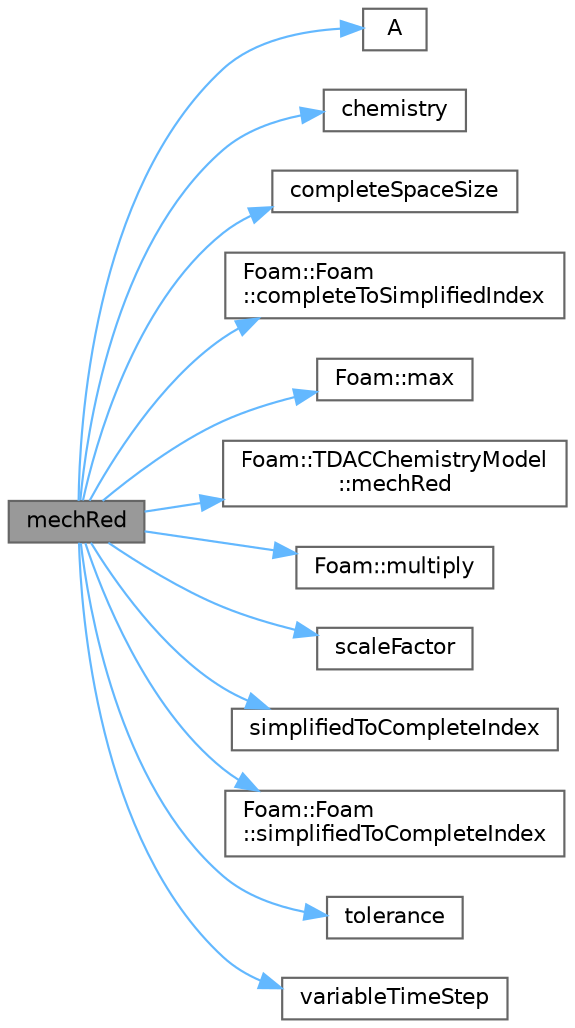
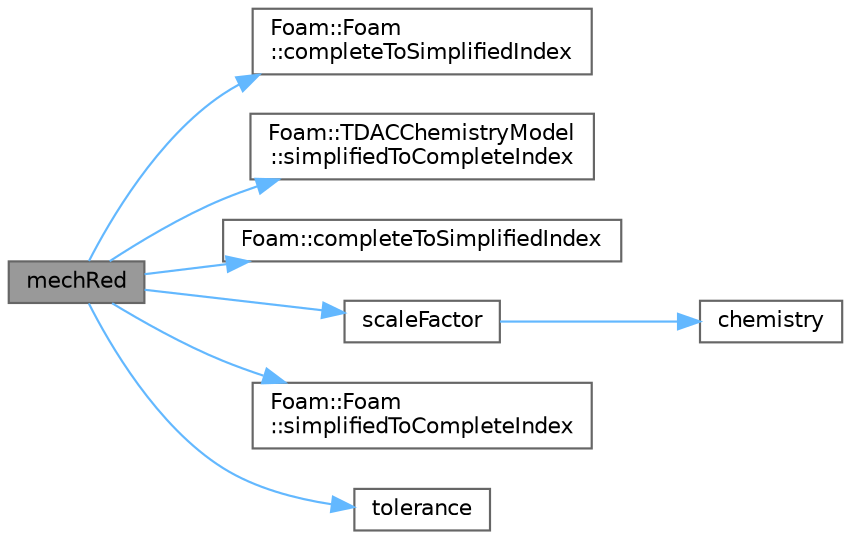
(395, 30) -> none
(395, 191) -> none
(138, 272) -> (589, 322)
(395, 380) -> none
(395, 474) -> (422, 147)
(395, 568) -> (422, 241)
(395, 730) -> none
(395, 999) -> none
